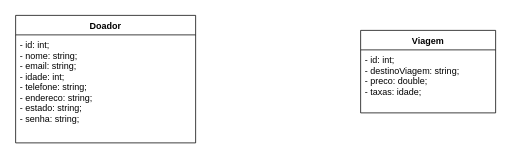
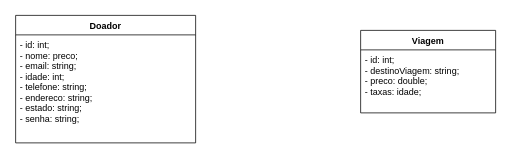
(38, 45) -> (38, 45)
